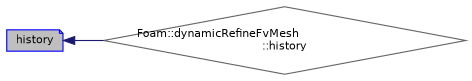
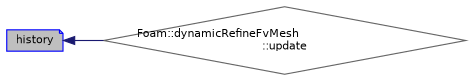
(285, 40) -> (285, 40)
